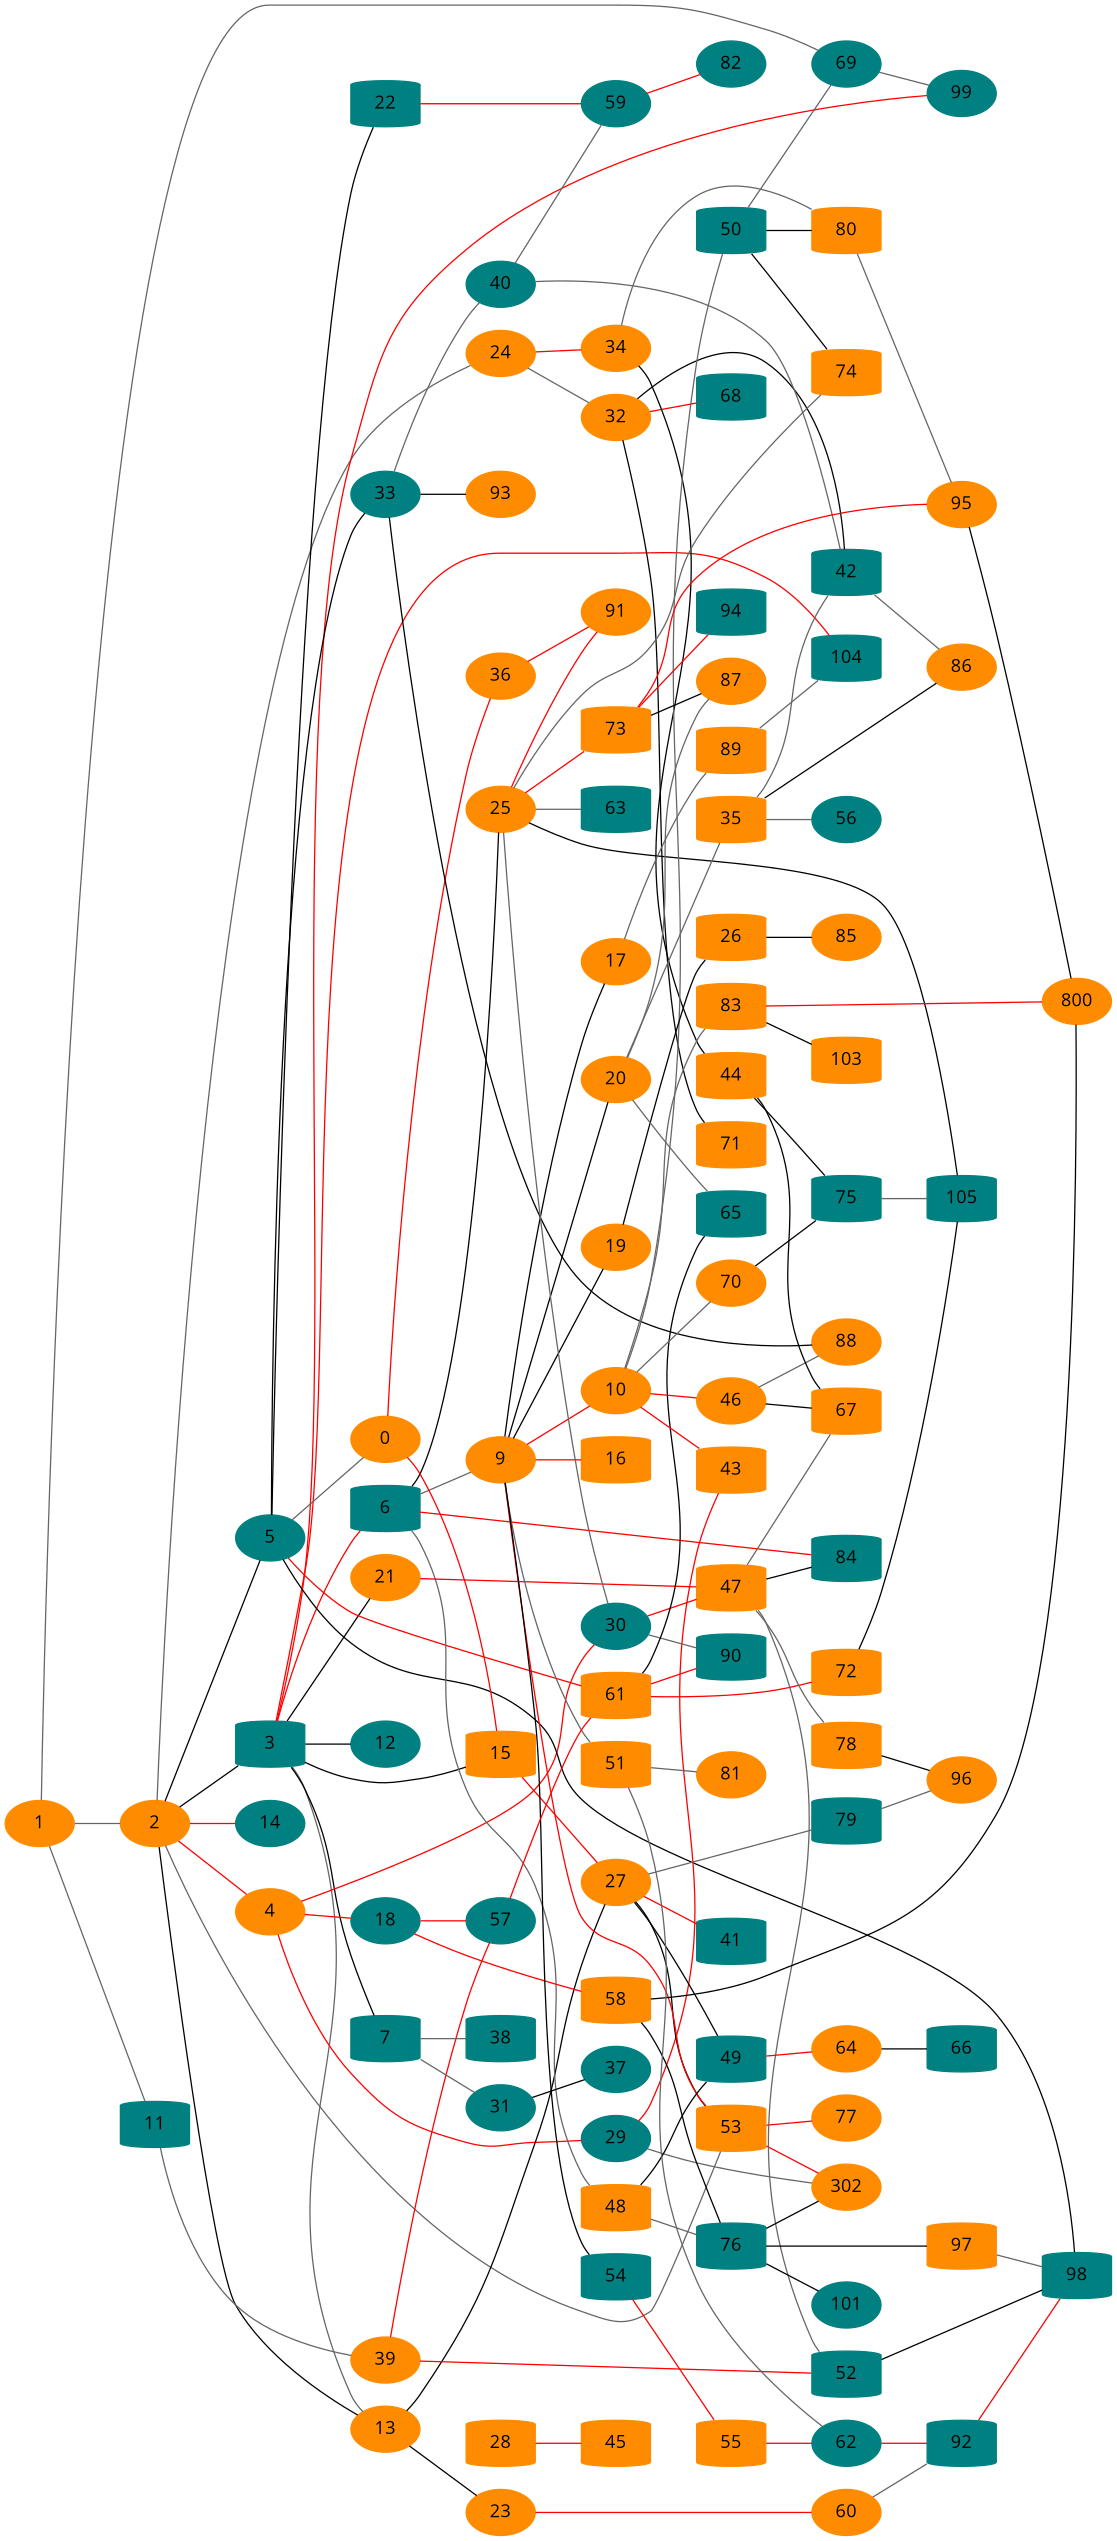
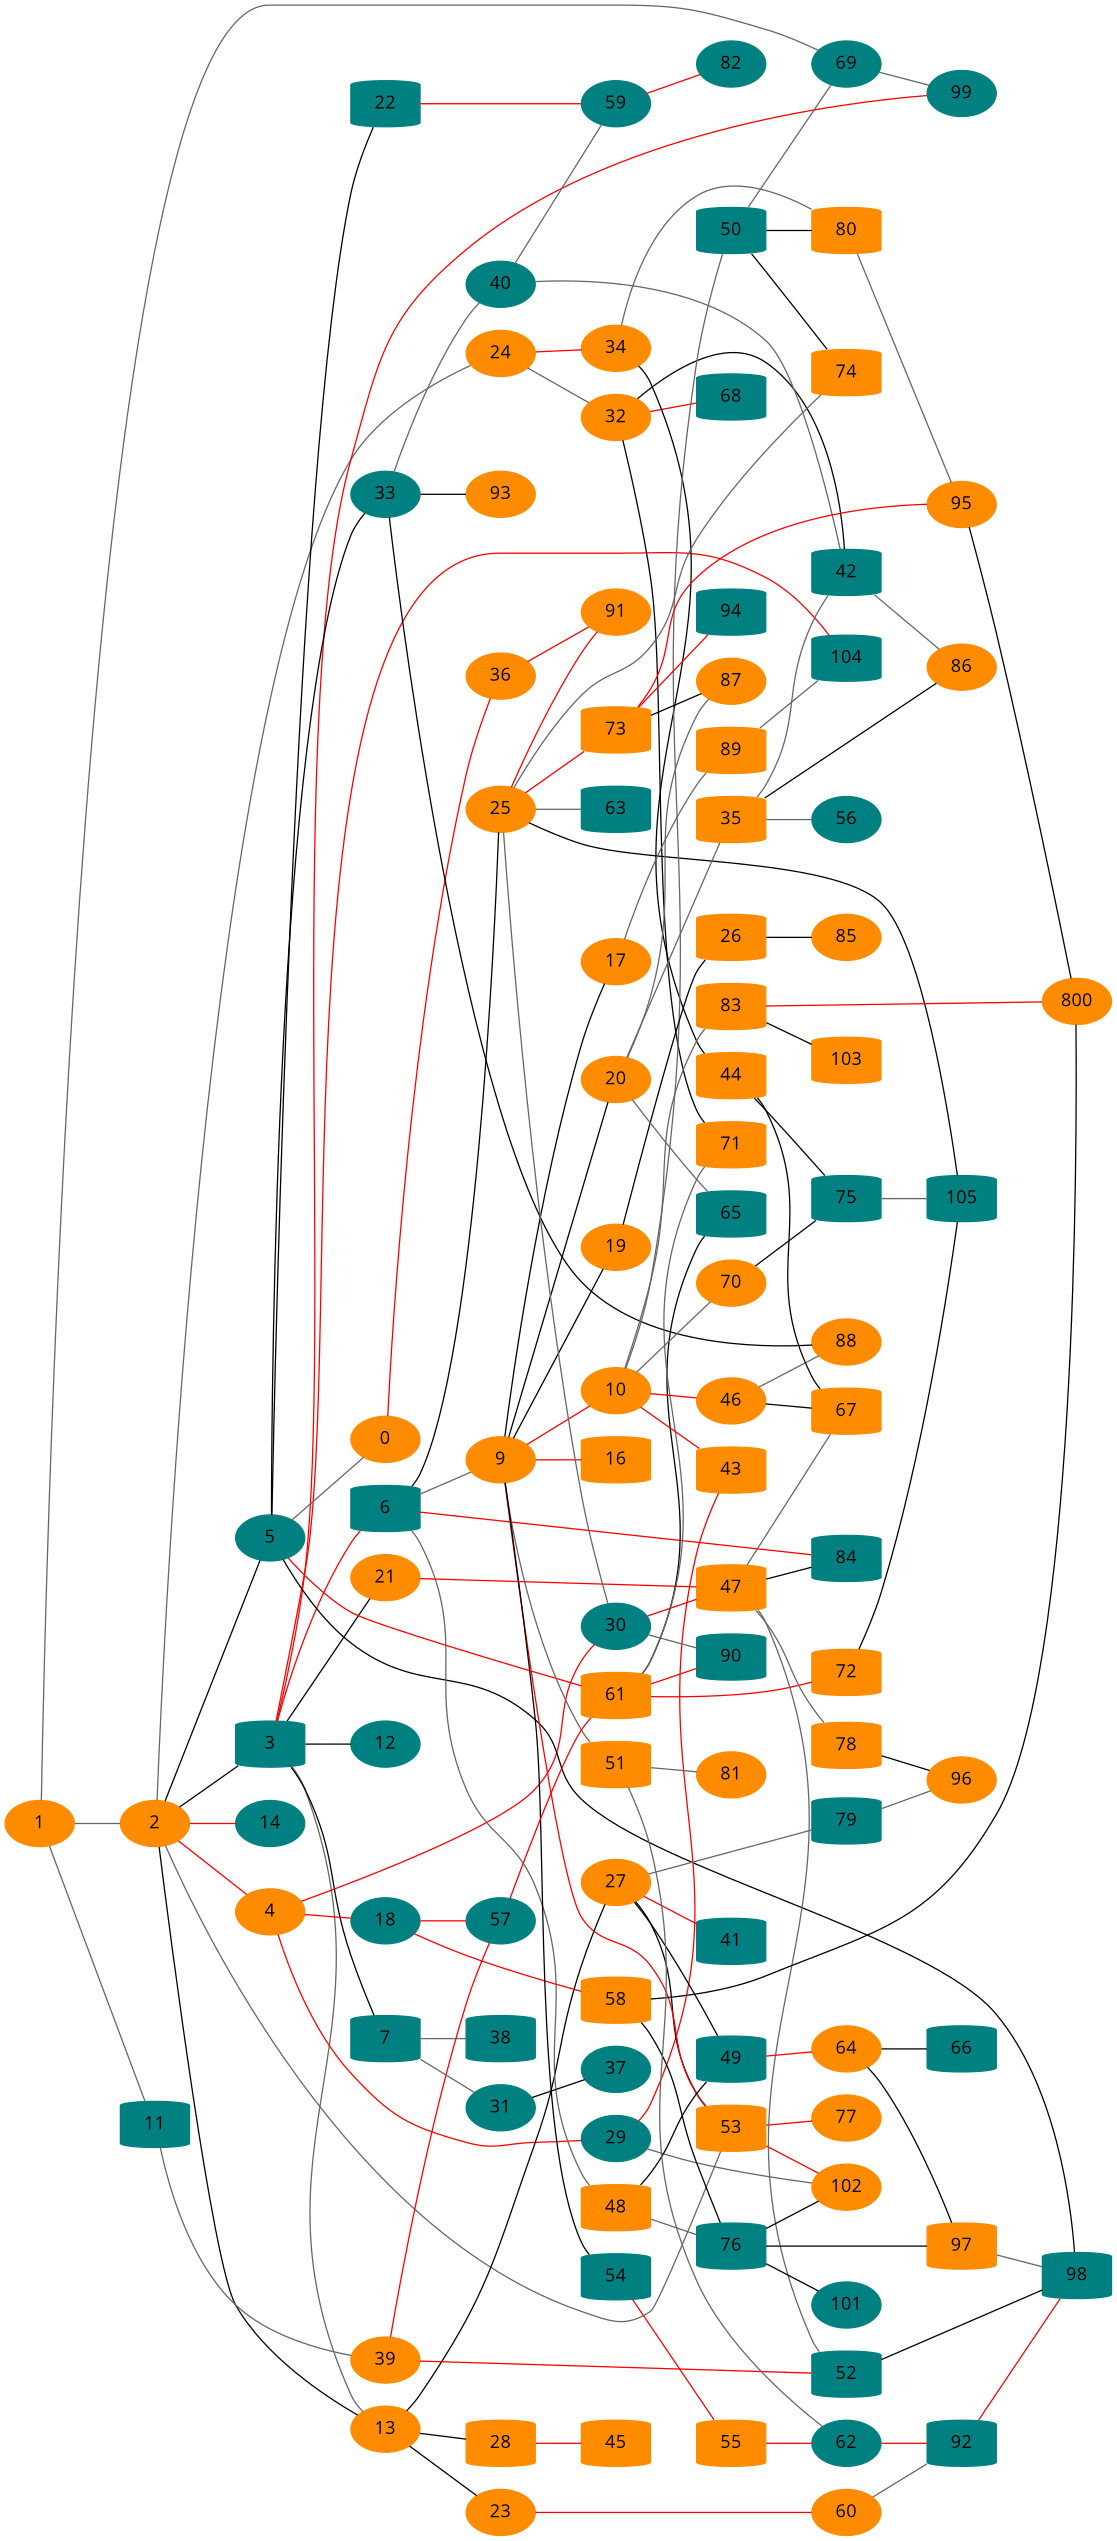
none -> (664, 1316)
(501, 1754) -> none
none -> (915, 2142)
(846, 2187) -> (846, 2187)
none -> (443, 2436)
